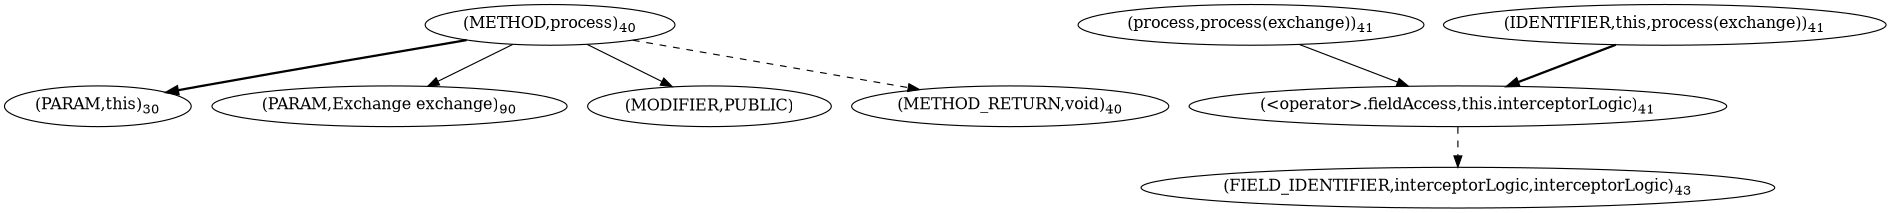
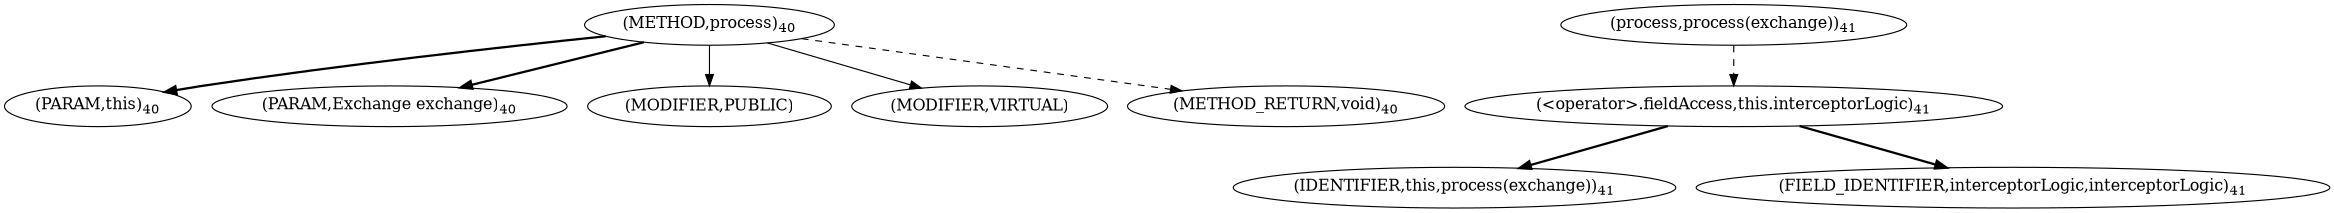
(475, 63) -> (558, 64)
(1348, 63) -> (1734, 60)
(1567, 63) -> (1599, 146)
(152, 105) -> (152, 105)
(508, 105) -> (508, 105)
none -> (980, 106)
(1458, 141) -> (1868, 145)
(1683, 186) -> (2239, 186)
